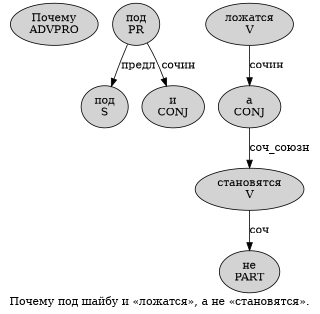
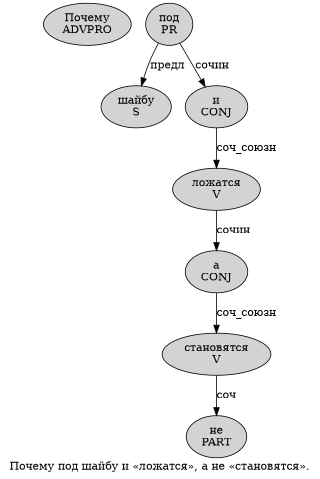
(105, 107) -> (136, 107)
none -> (217, 144)
